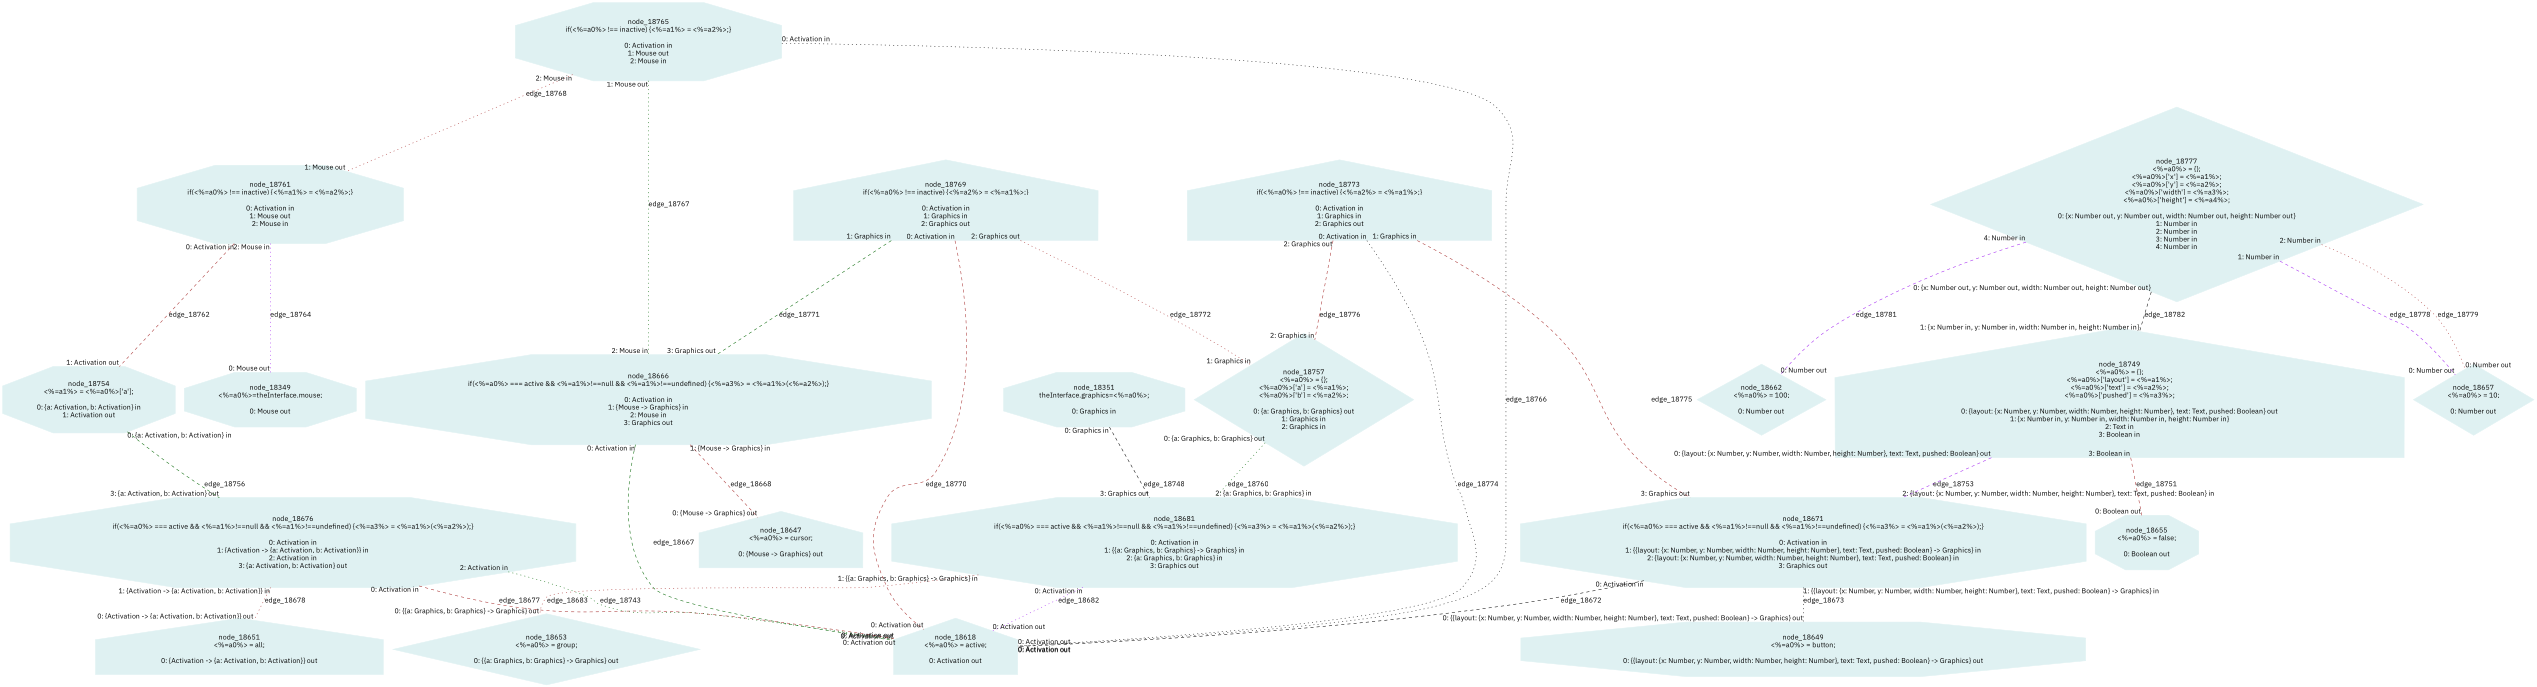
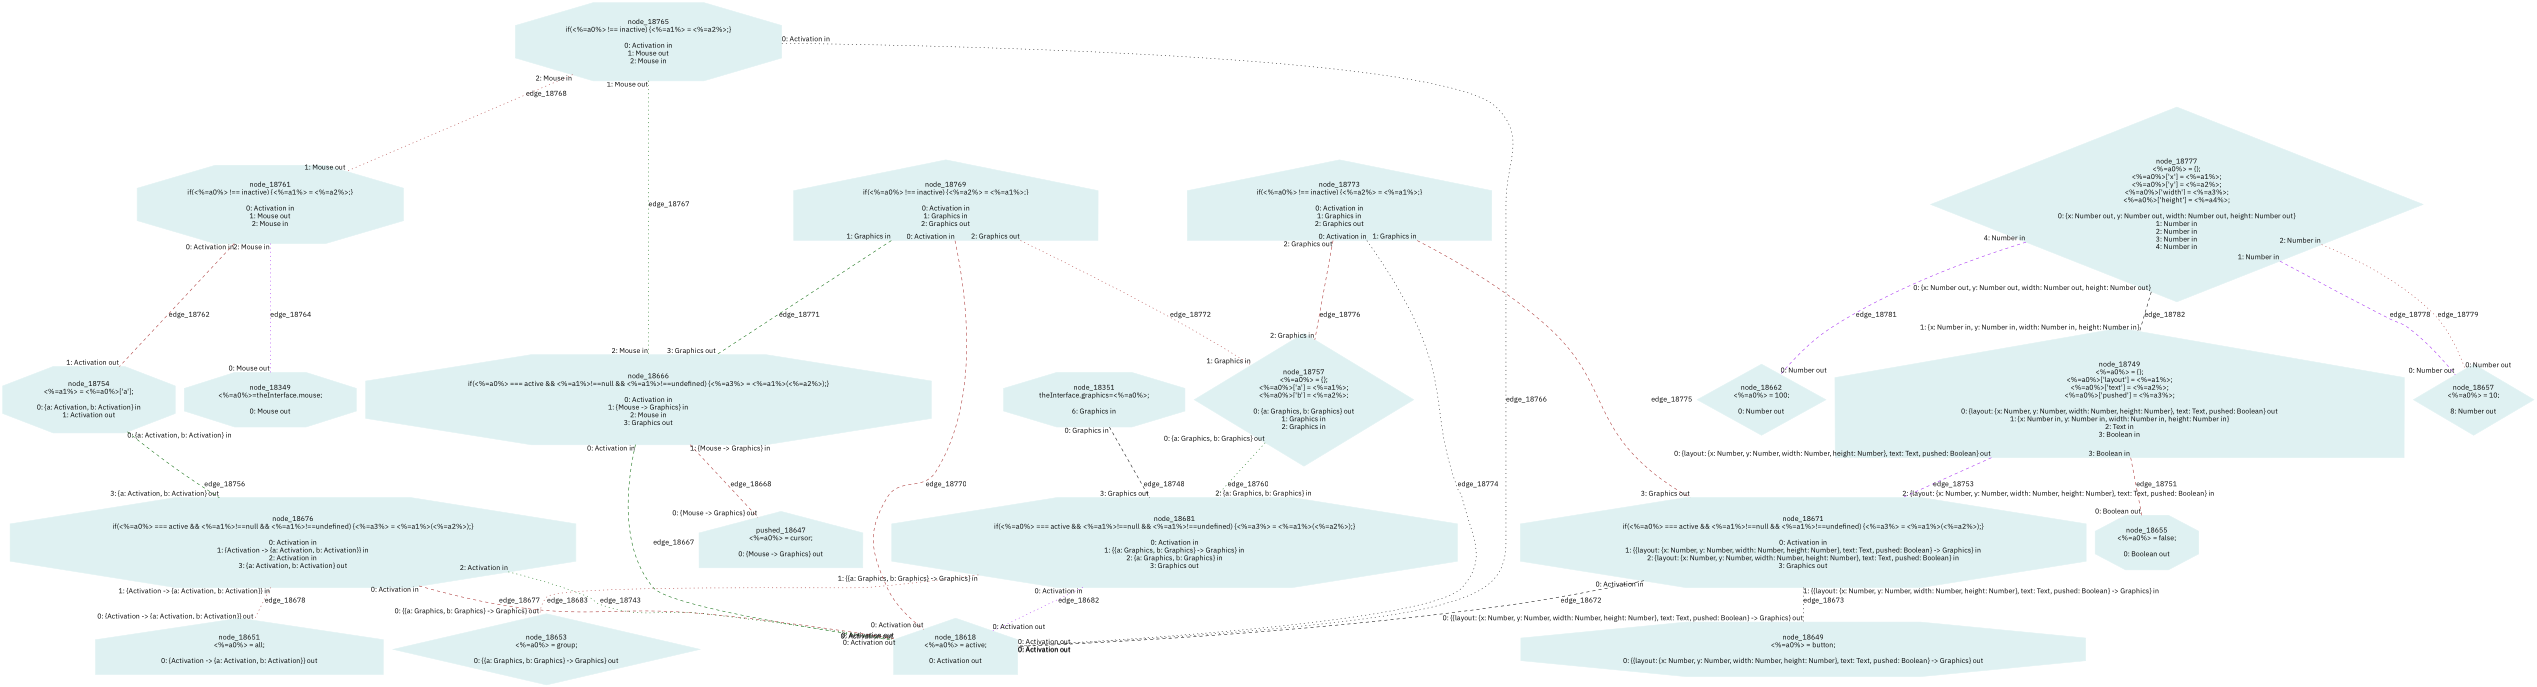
(1094, 400) -> (1094, 400)
(2474, 400) -> (2474, 400)
(781, 543) -> (781, 543)
